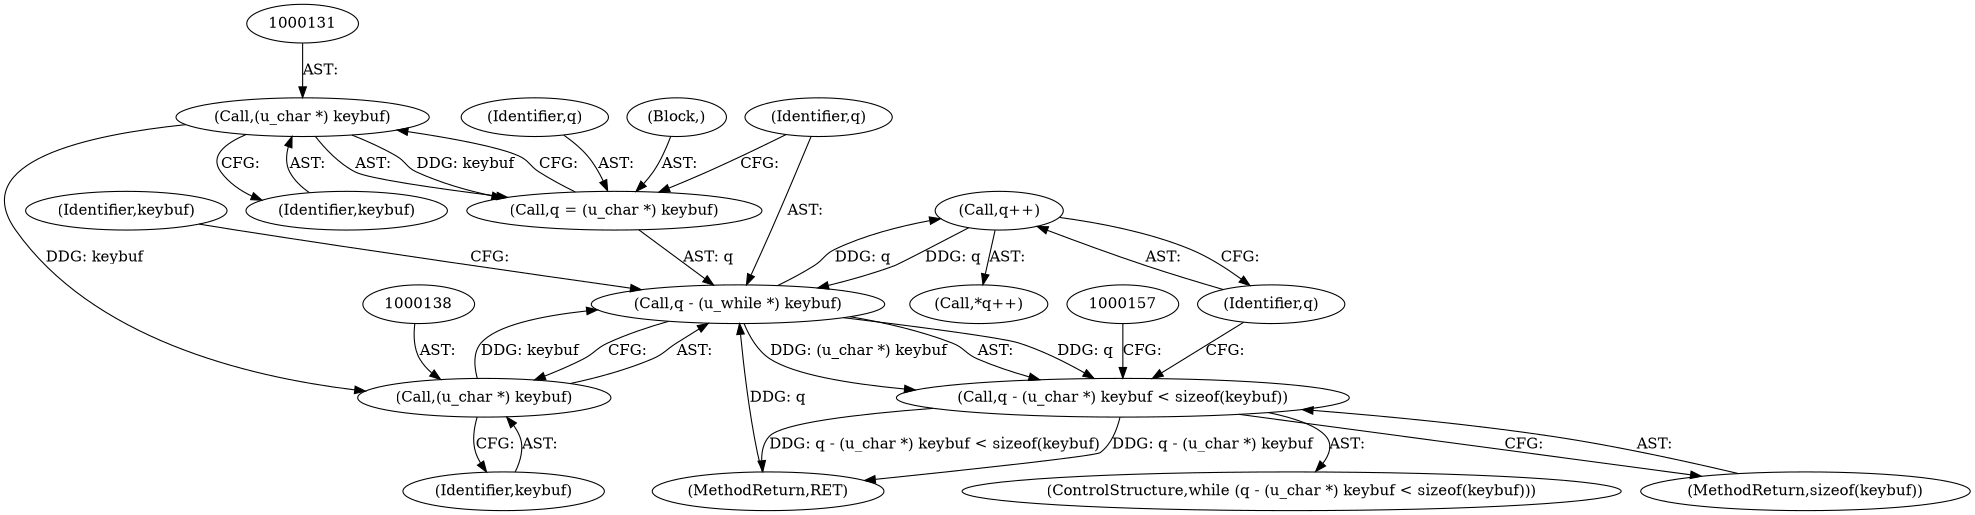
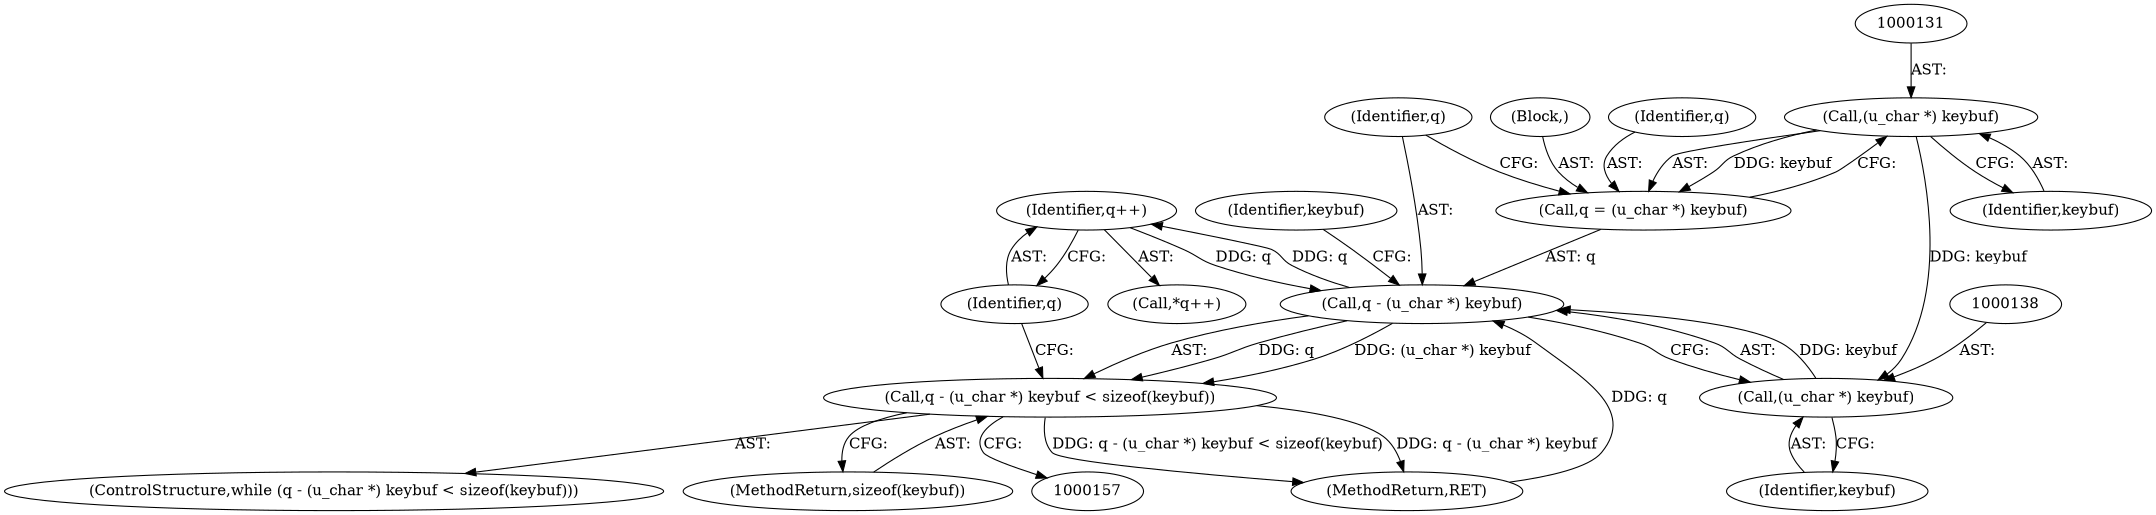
(999, 211) -> (1087, 211)
(738, 304) -> (1422, 304)
(1123, 346) -> (988, 456)
